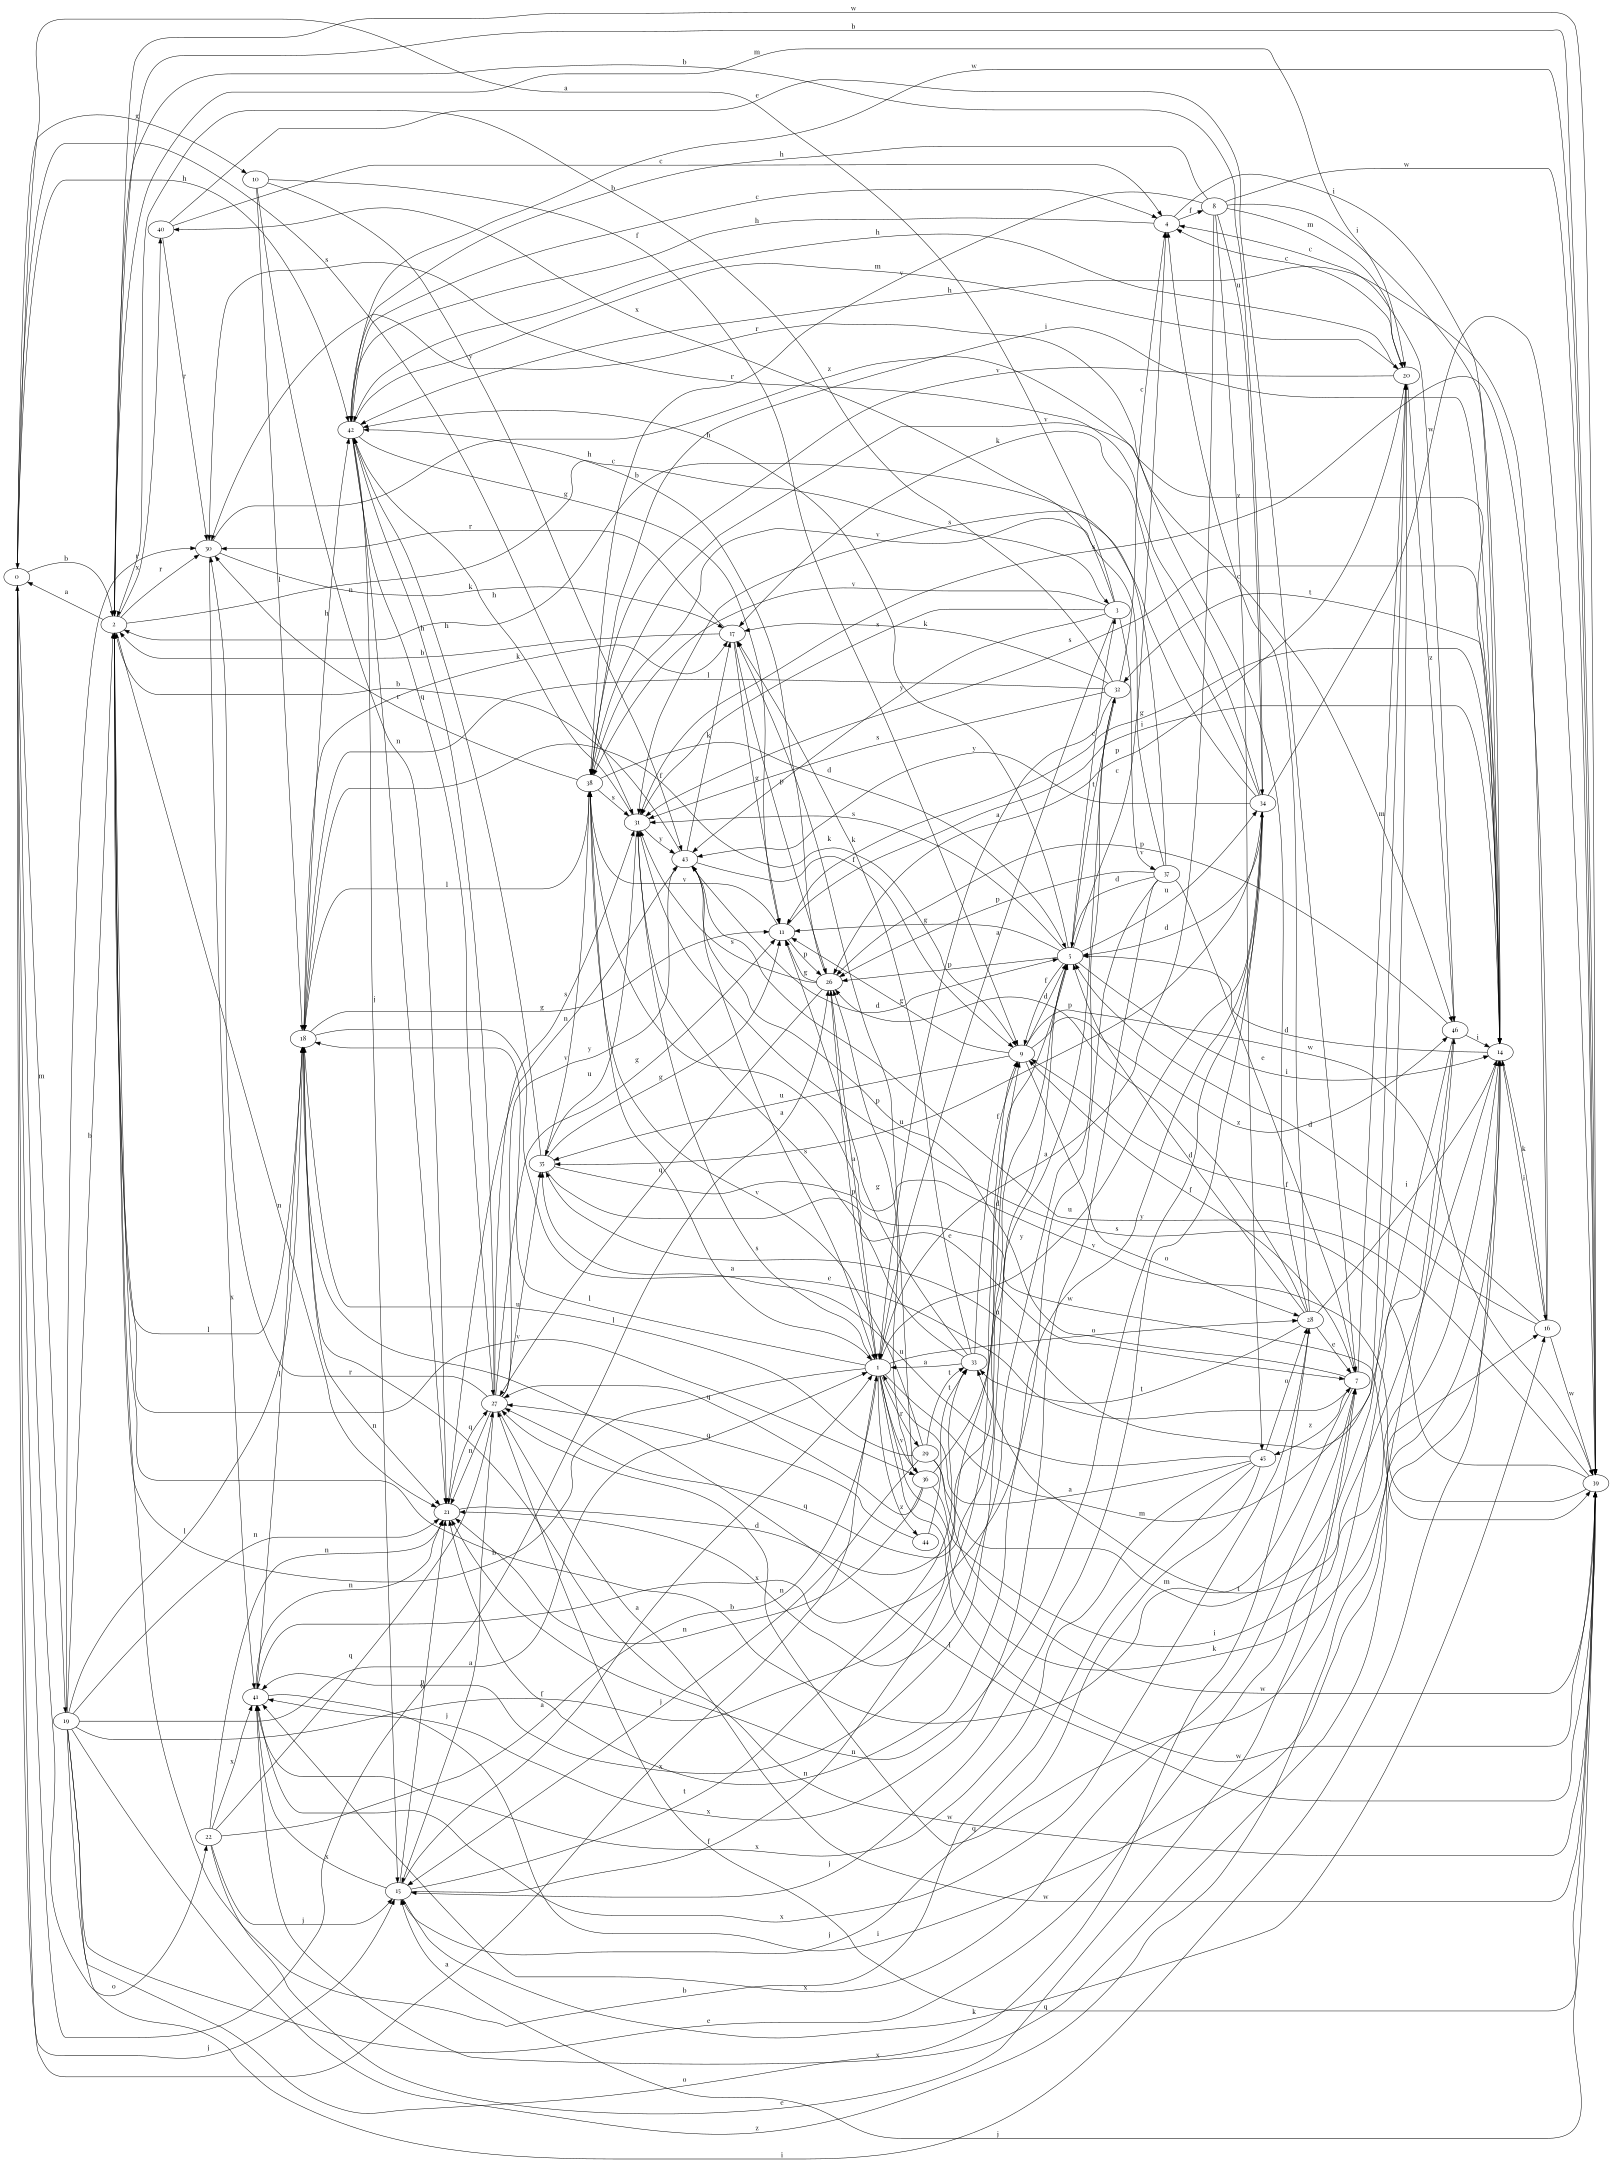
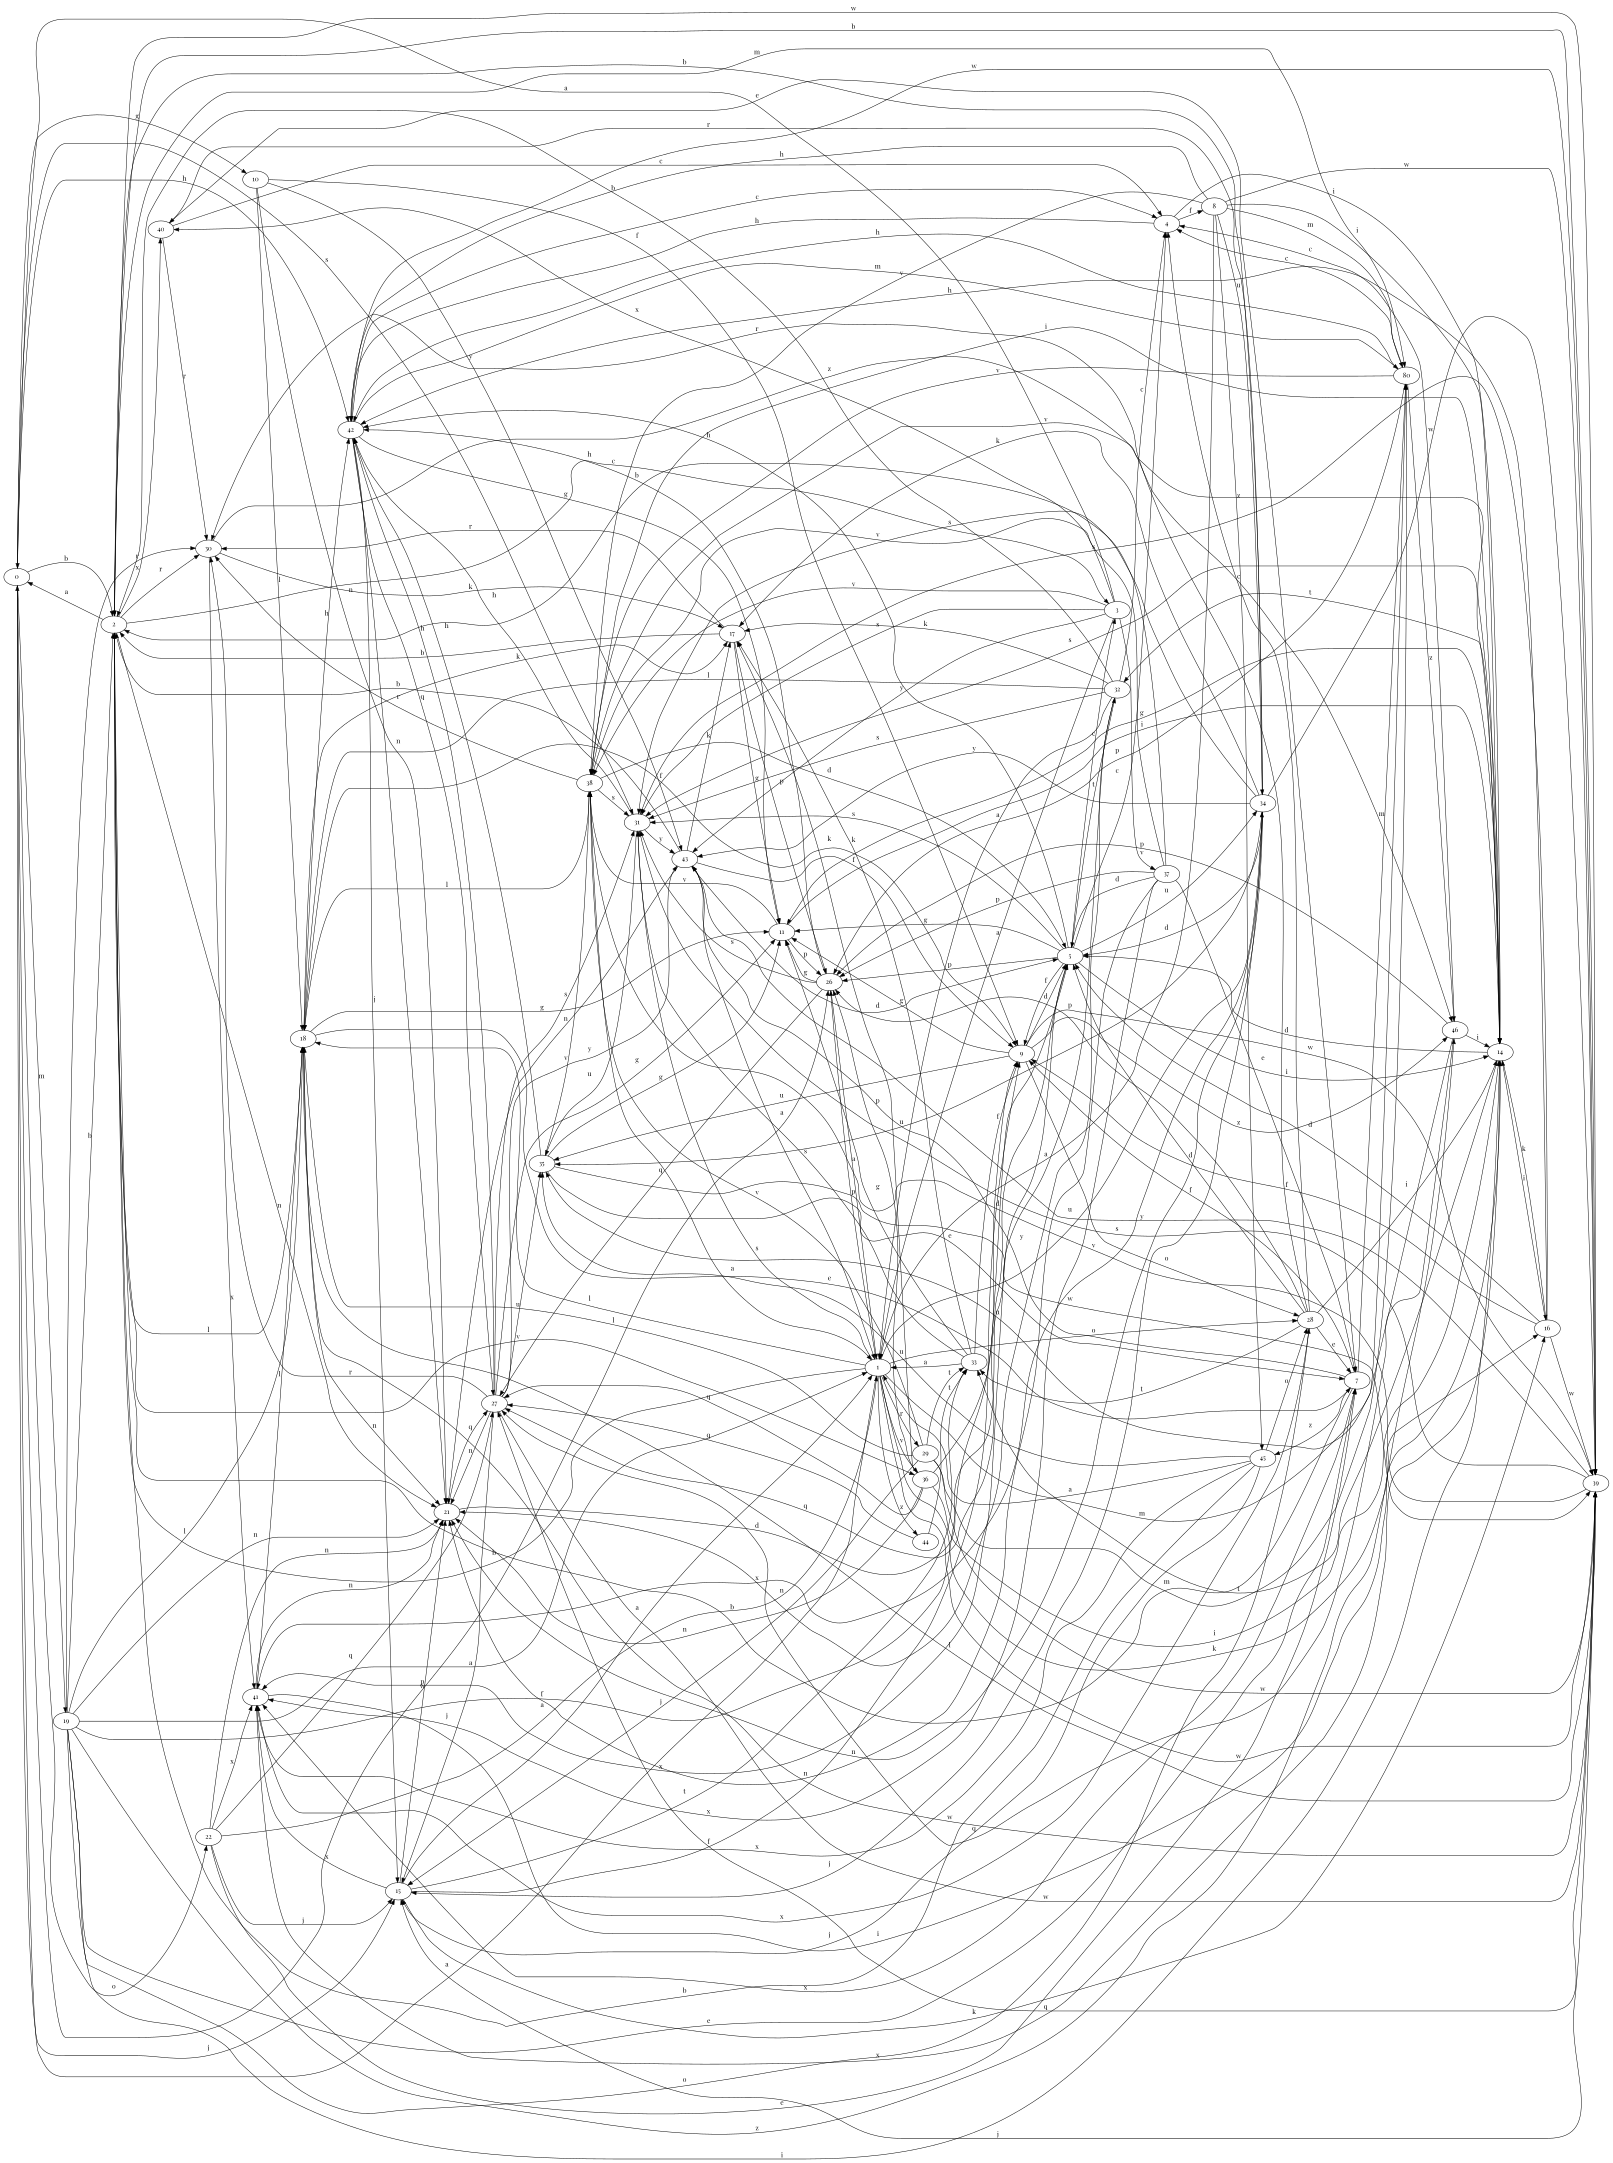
(1407, 376) -> (1407, 376)
(731, 382) -> (996, 128)
